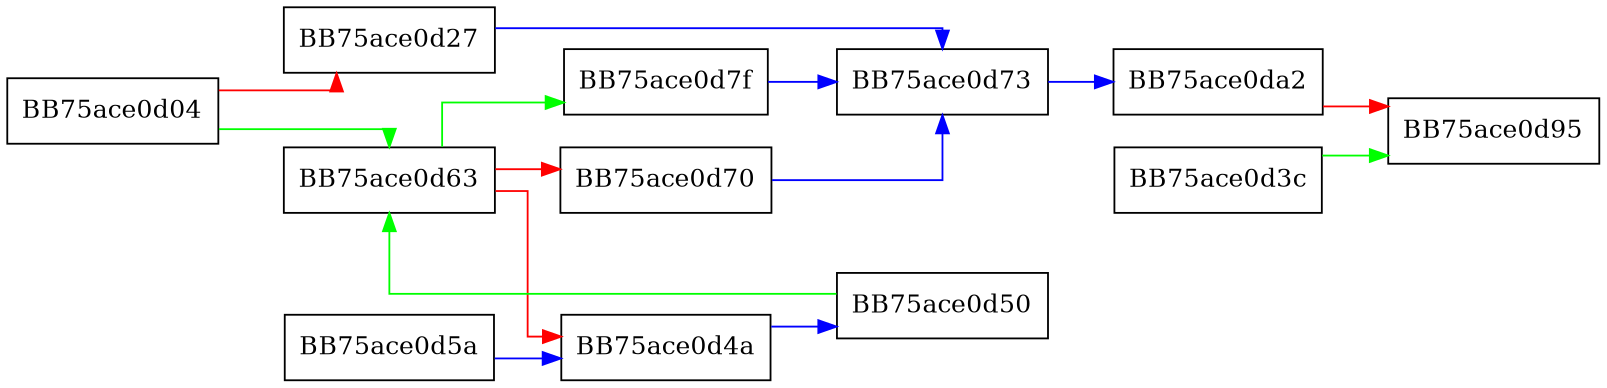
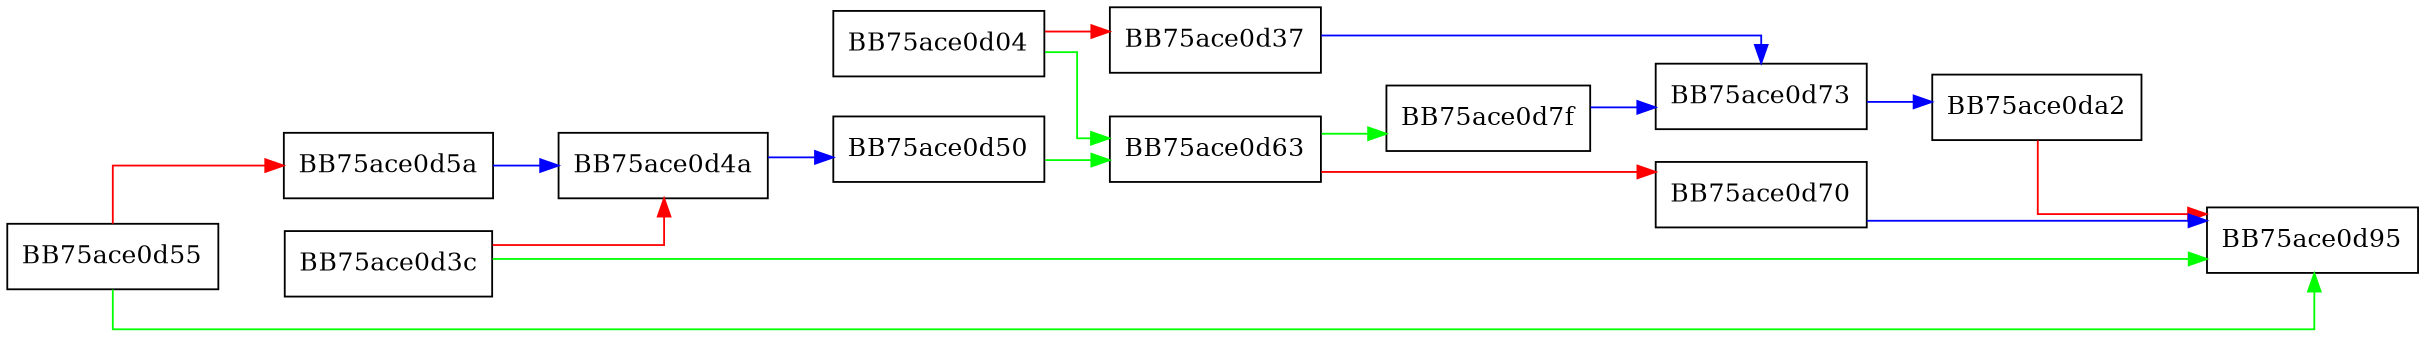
(389, 40) -> (1215, 40)
(881, 180) -> (2028, 221)
(528, 255) -> (593, 245)
none -> (113, 257)
